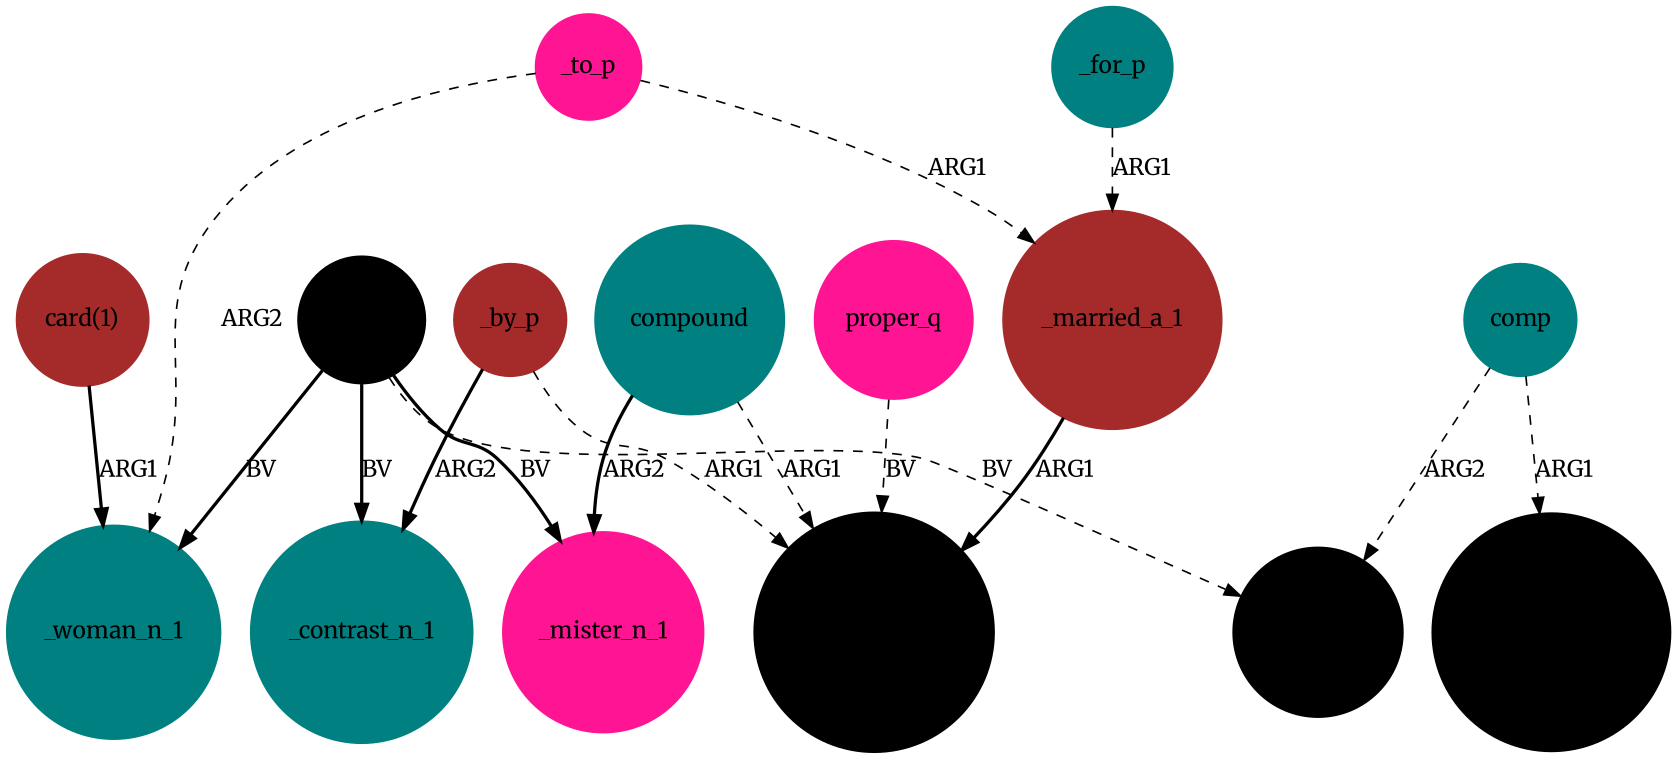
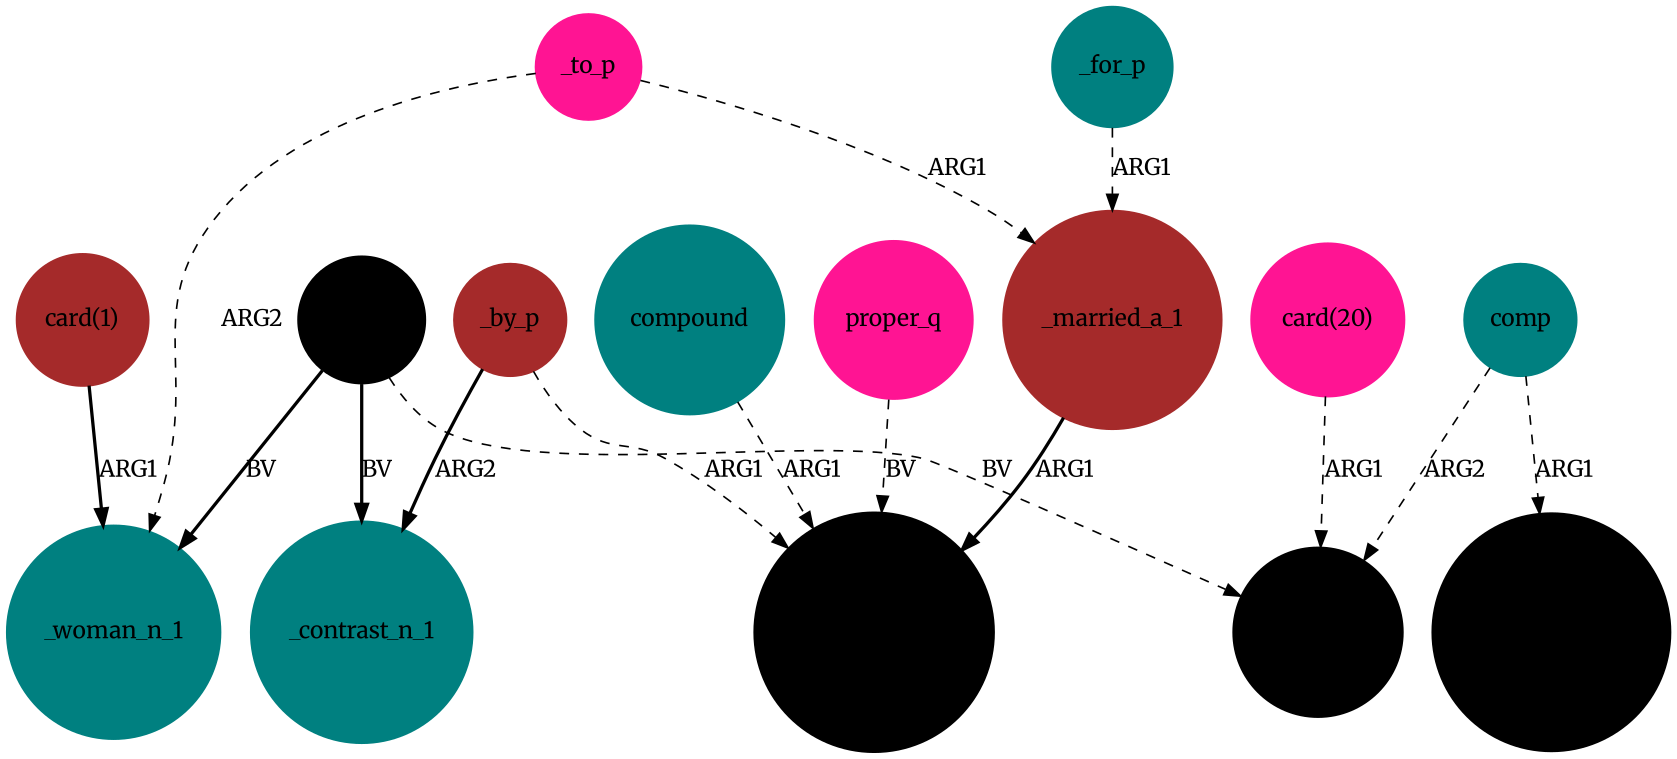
none -> (1328, 320)
(603, 632) -> none
